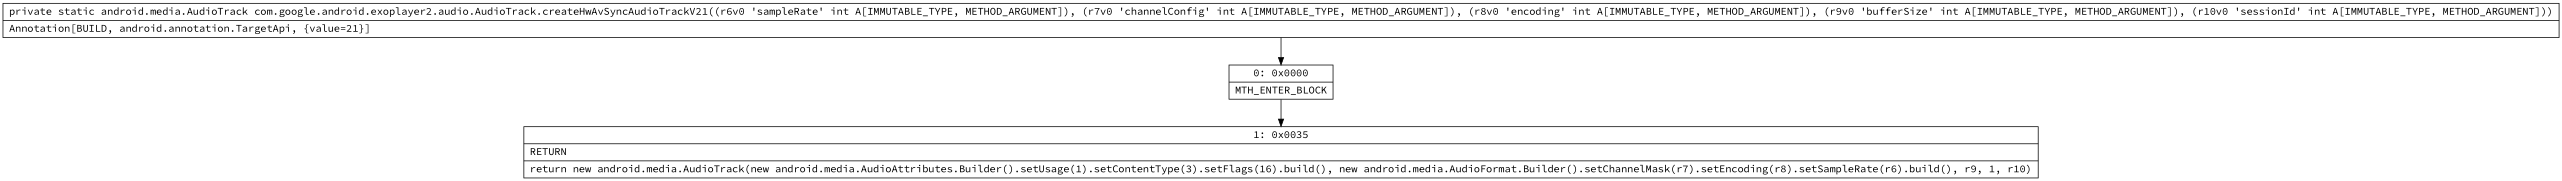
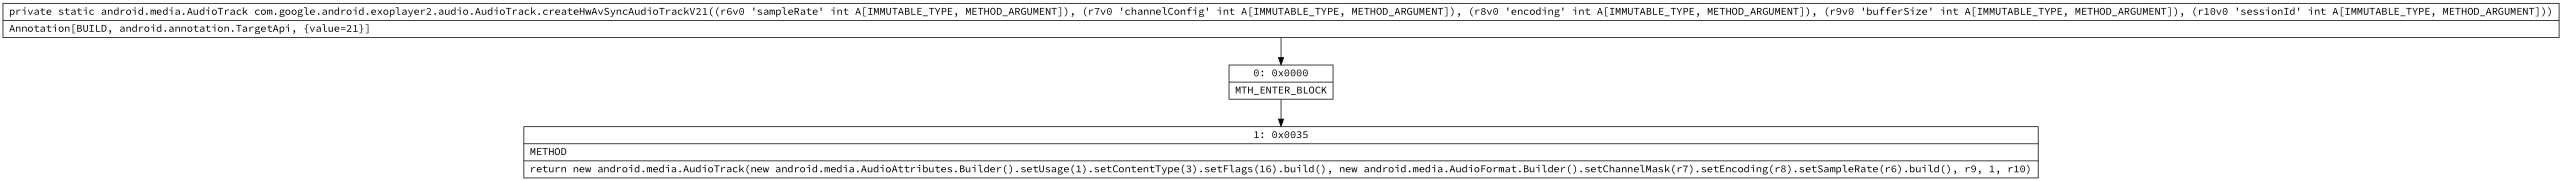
(548, 152) -> (548, 152)
